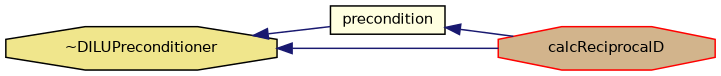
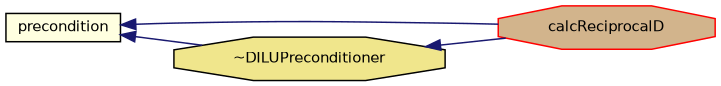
(299, 30) -> (169, 41)
